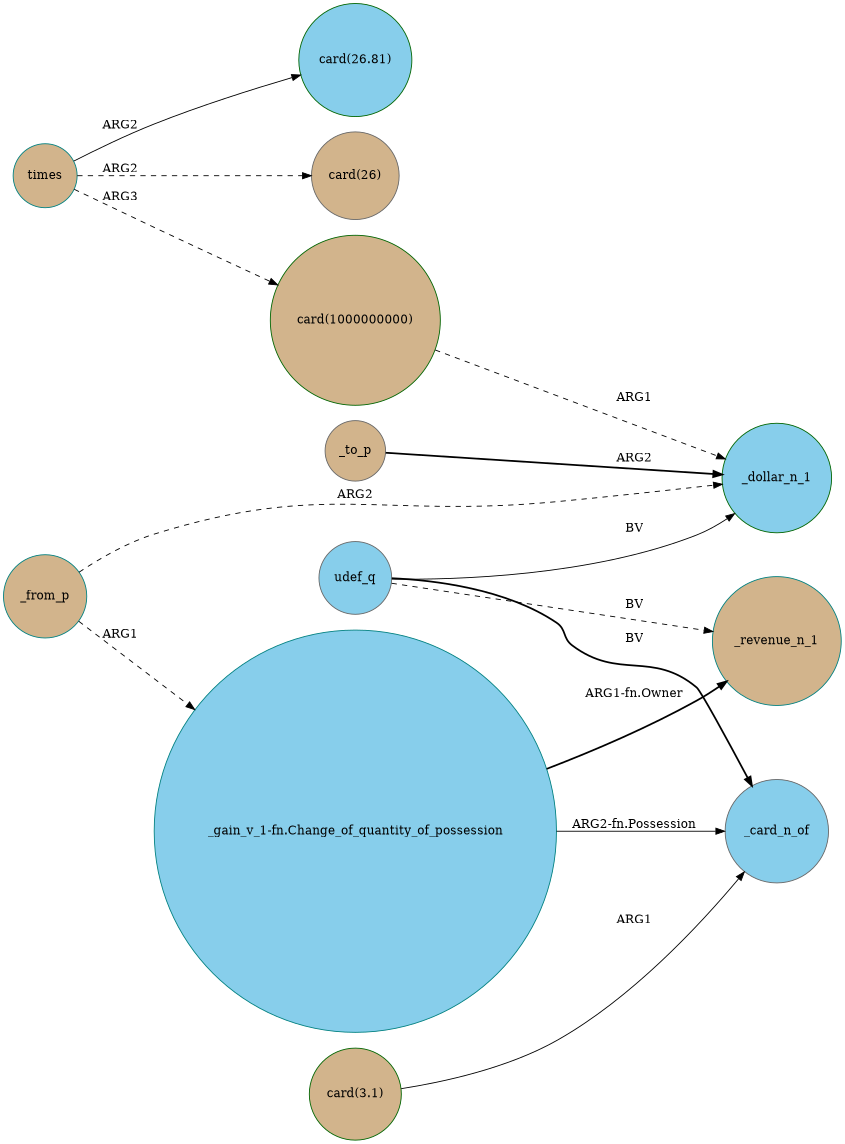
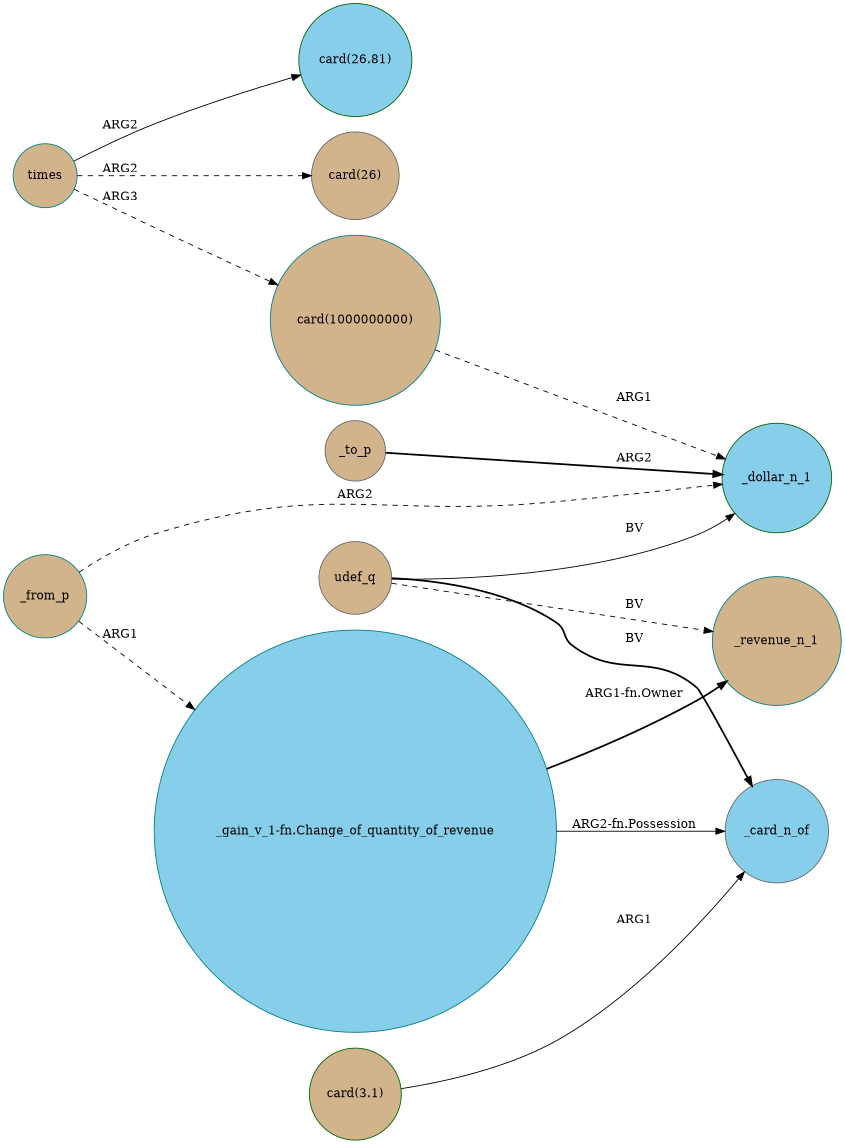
(355, 320) -> (355, 320)
(355, 578) -> (355, 578)
(355, 831) -> (355, 831)
